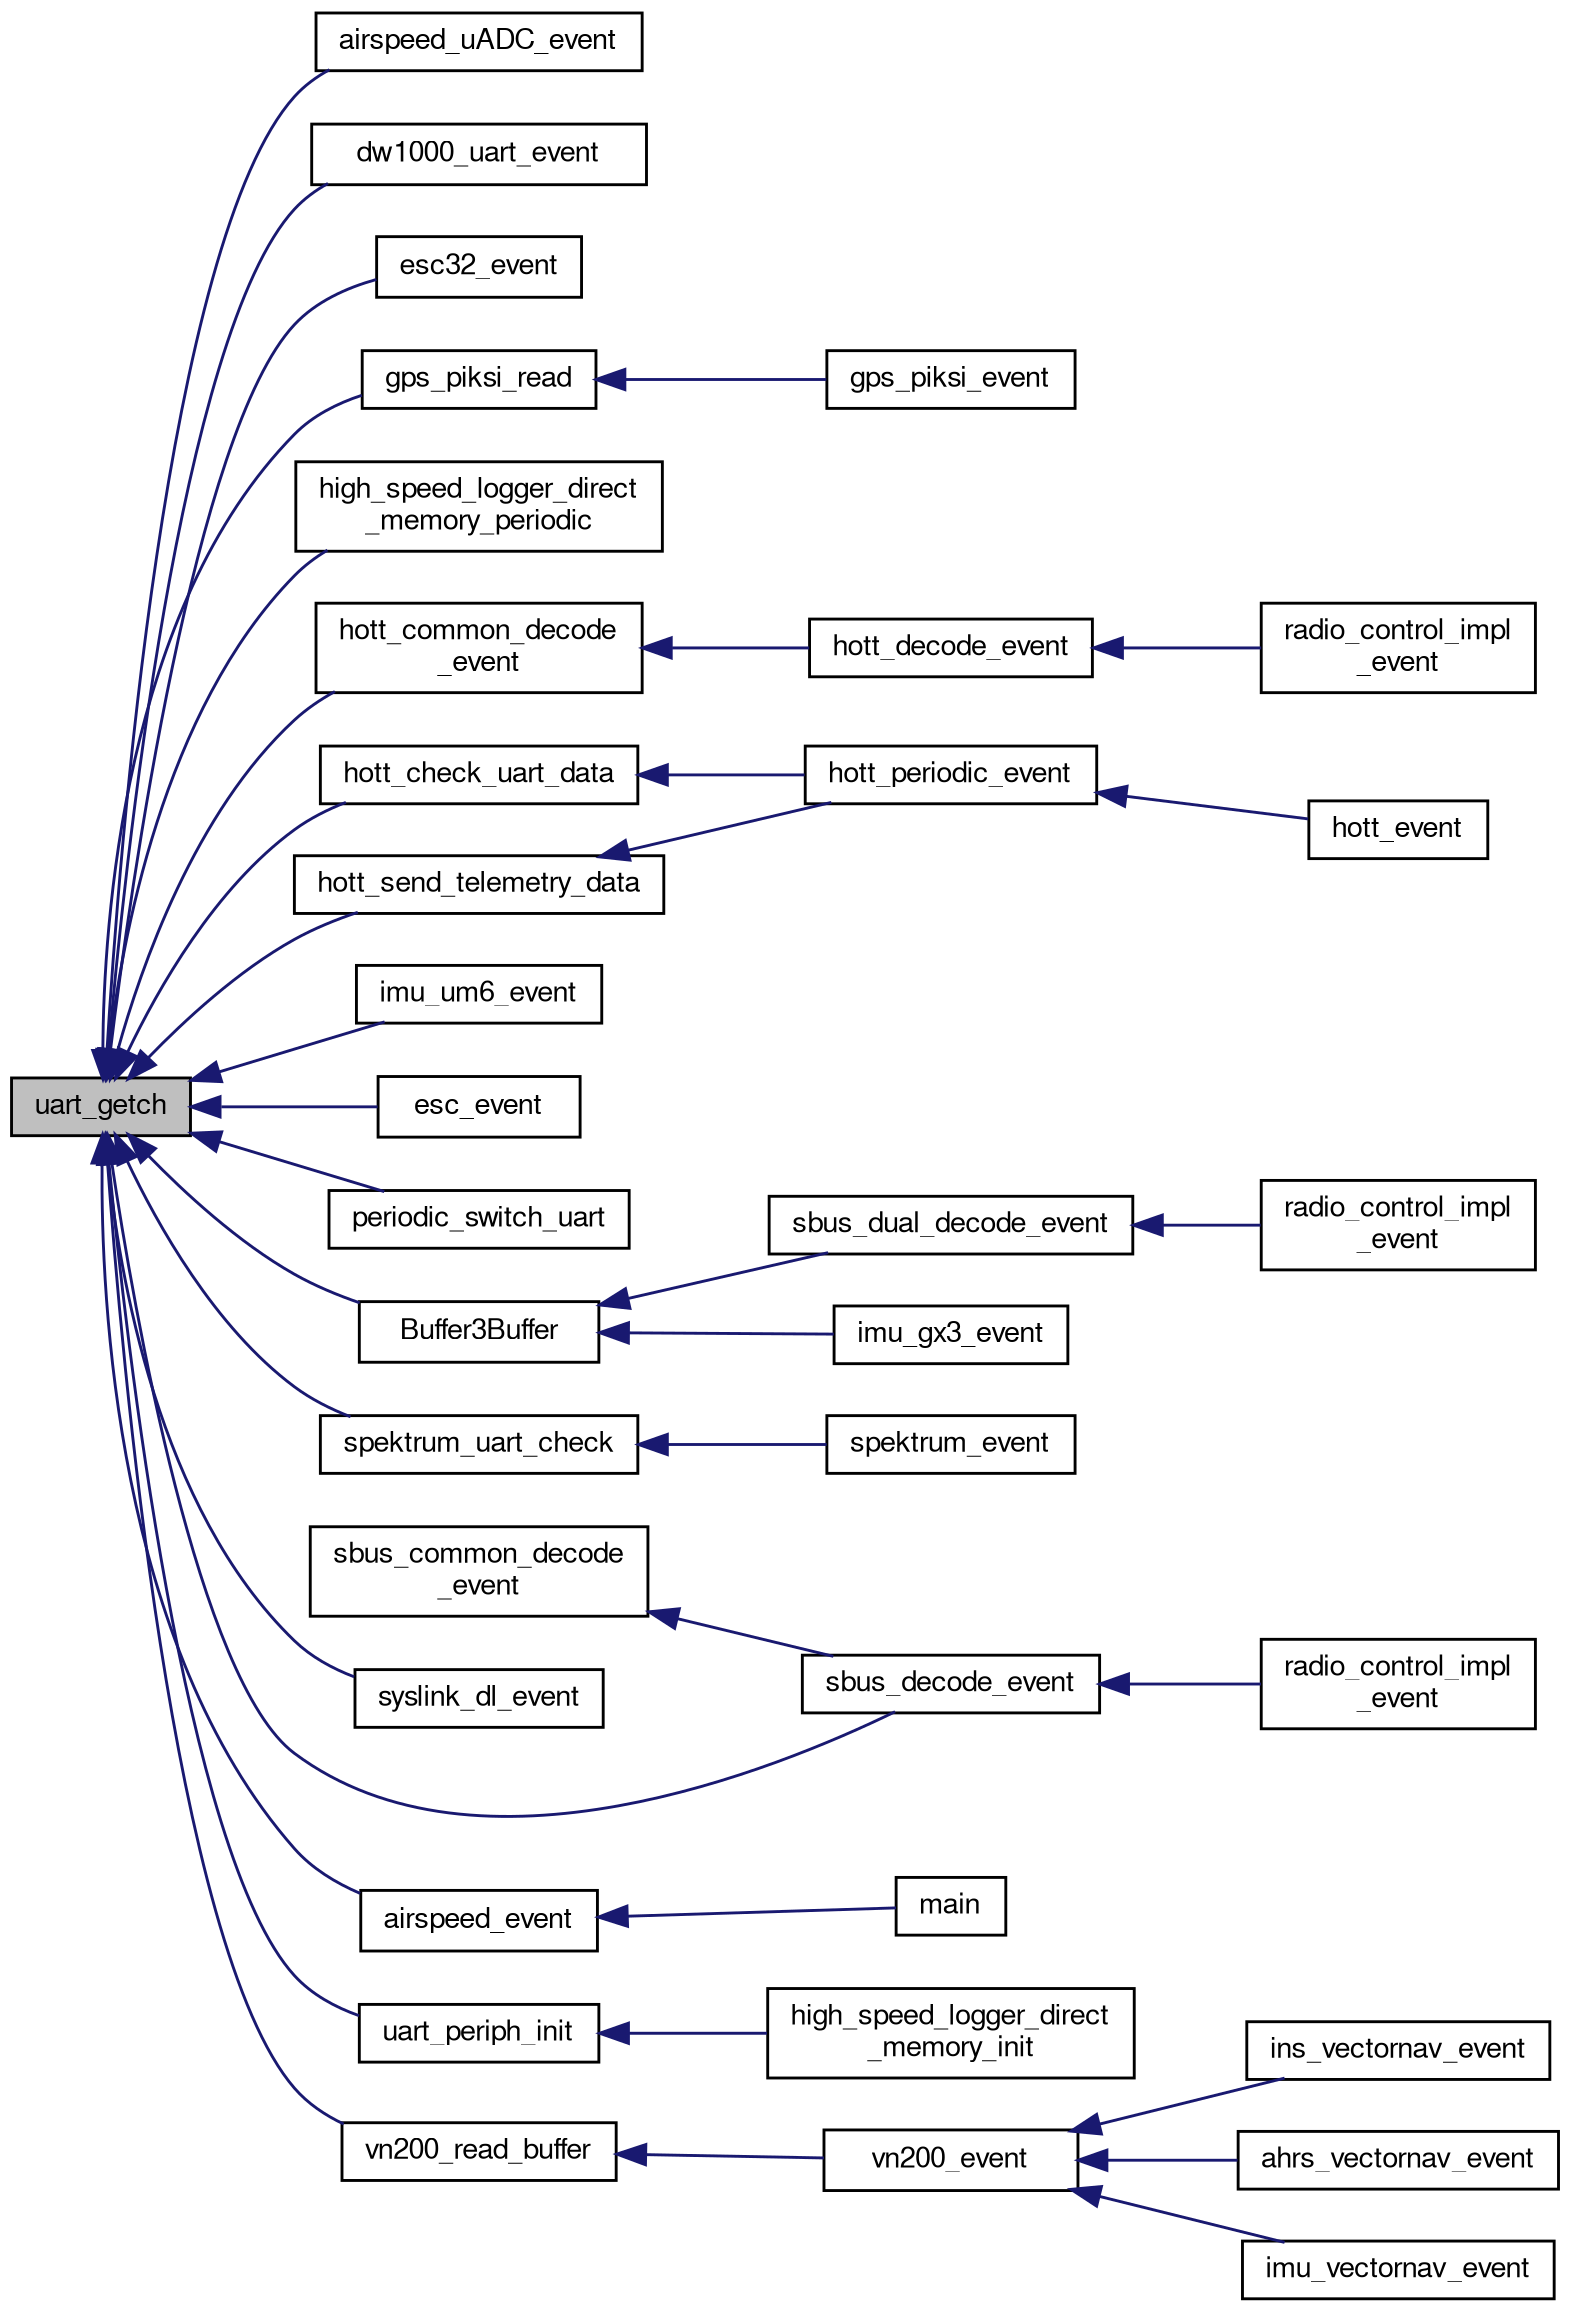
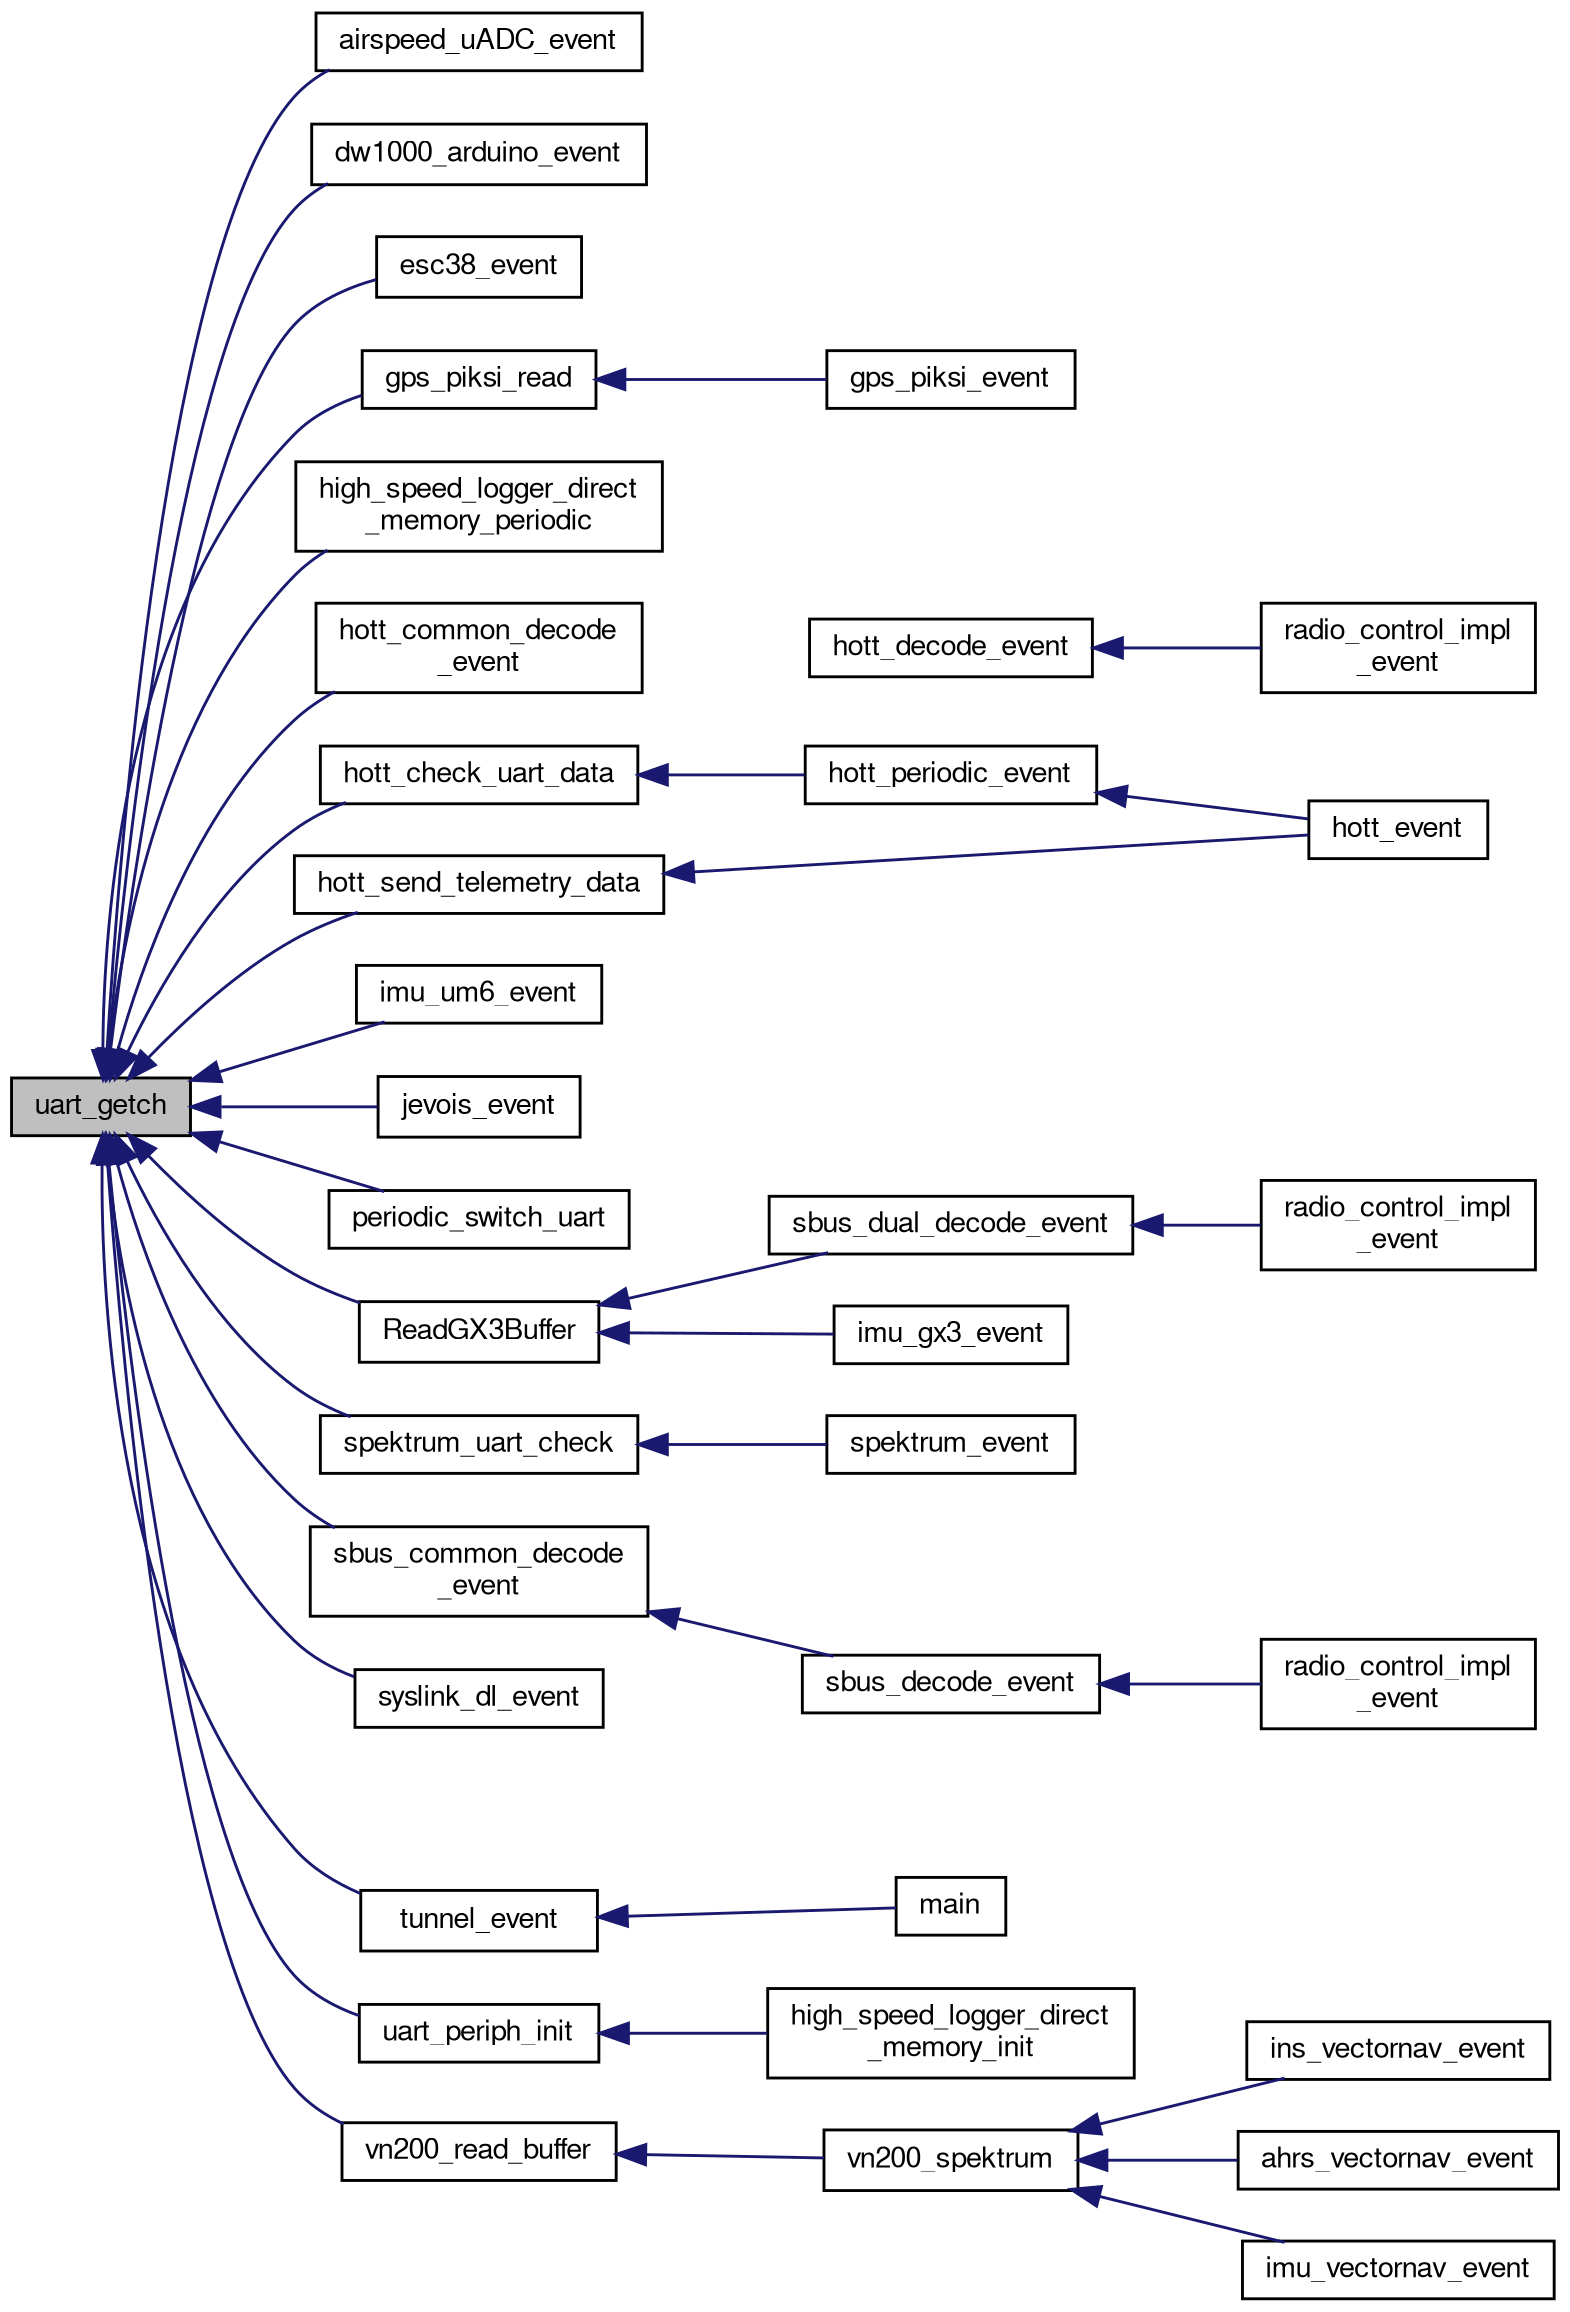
(479, 154) -> (479, 154)
(479, 267) -> (479, 267)
(741, 648) -> none
(730, 826) -> (1001, 853)
(479, 1107) -> (479, 1107)
(479, 1332) -> (479, 1332)
(297, 1755) -> (195, 1365)
(479, 1921) -> (479, 1921)
(951, 2160) -> (951, 2160)
